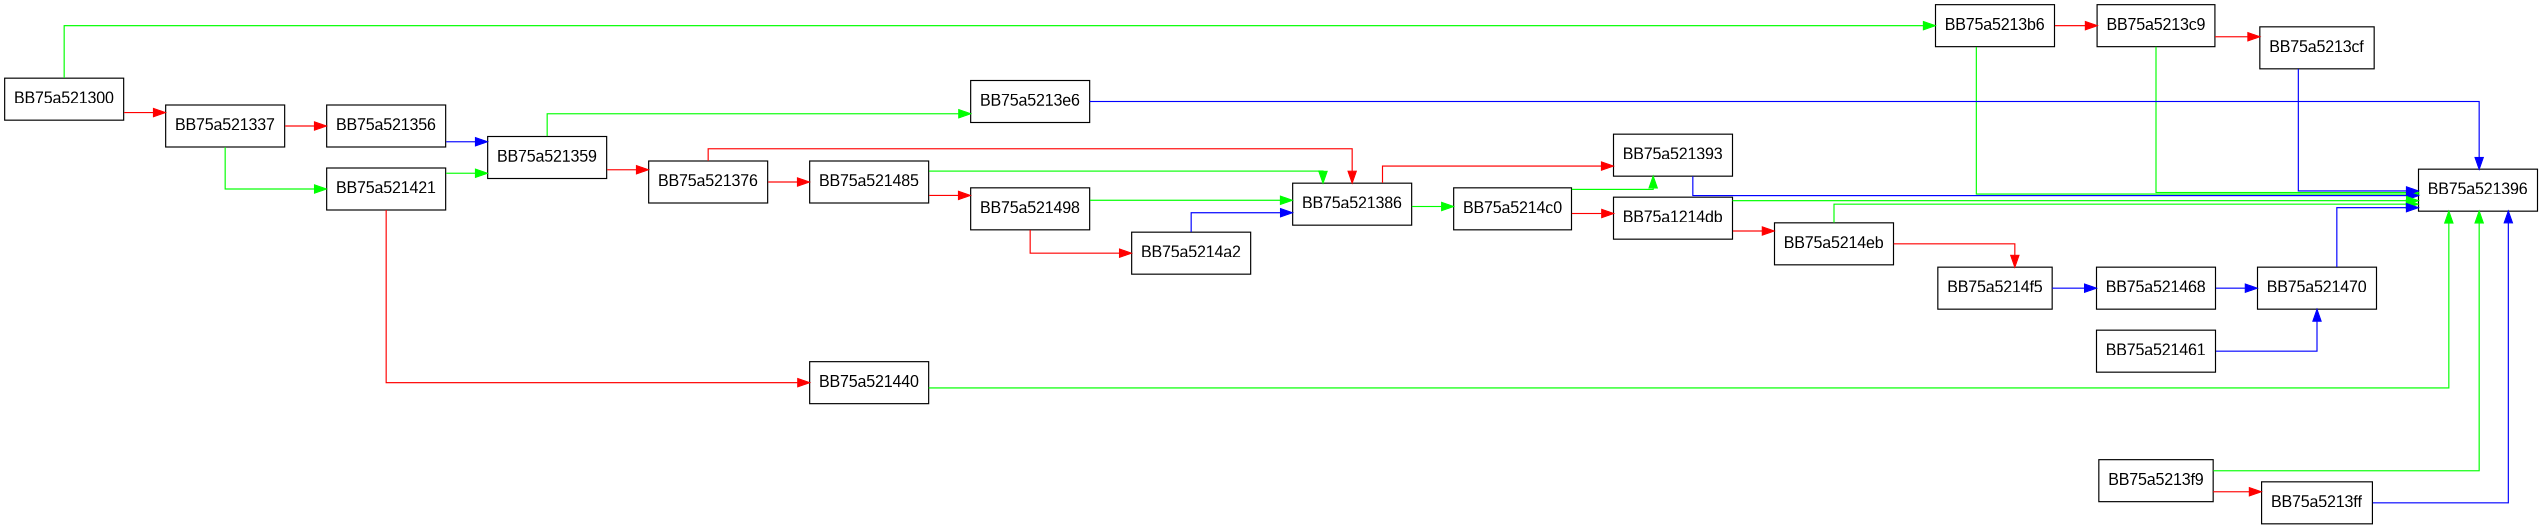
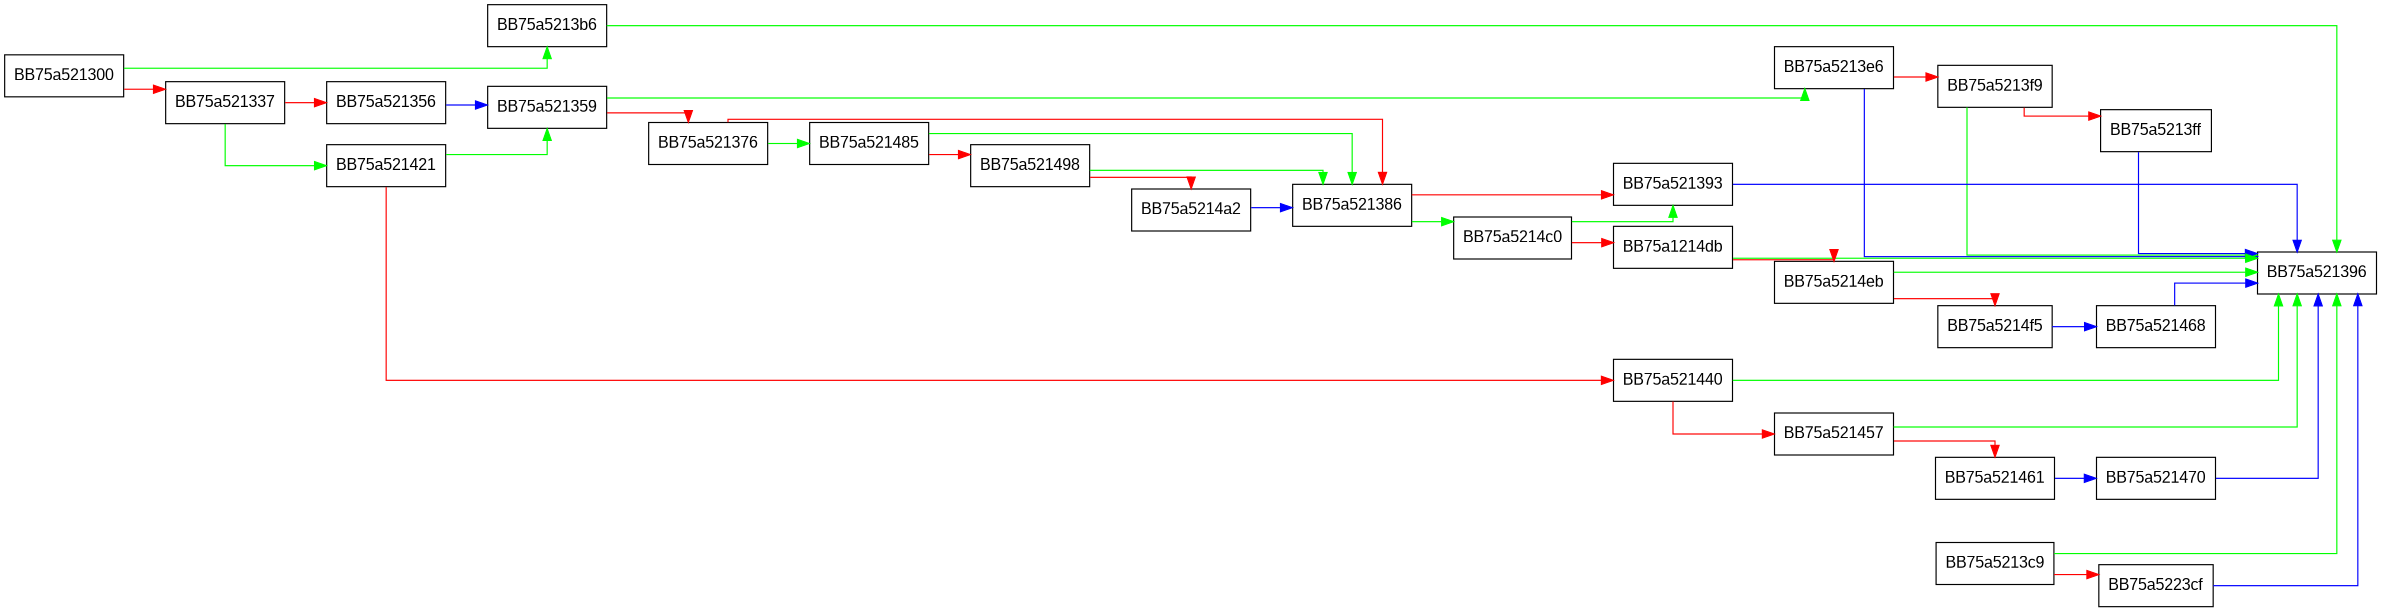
(2070, 26) -> none
(2317, 48) -> (2156, 586)
none -> (1910, 77)
(783, 182) -> (783, 144)
(2231, 288) -> (2199, 283)
none -> (1834, 434)
